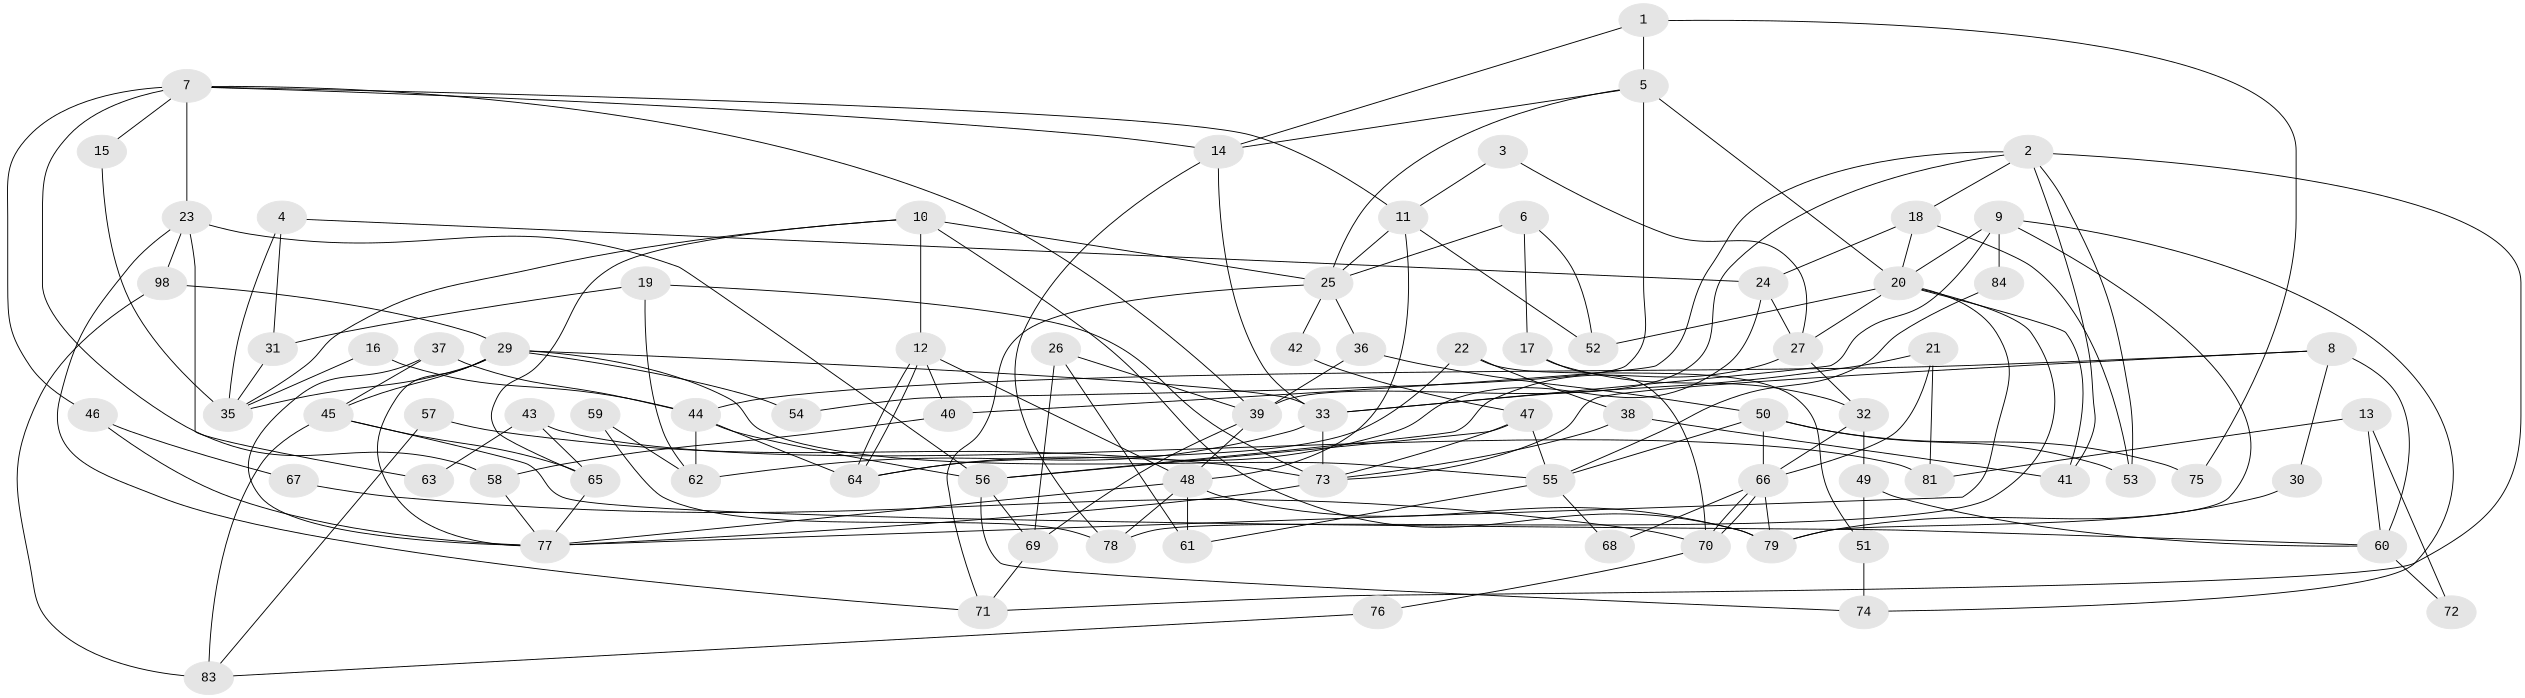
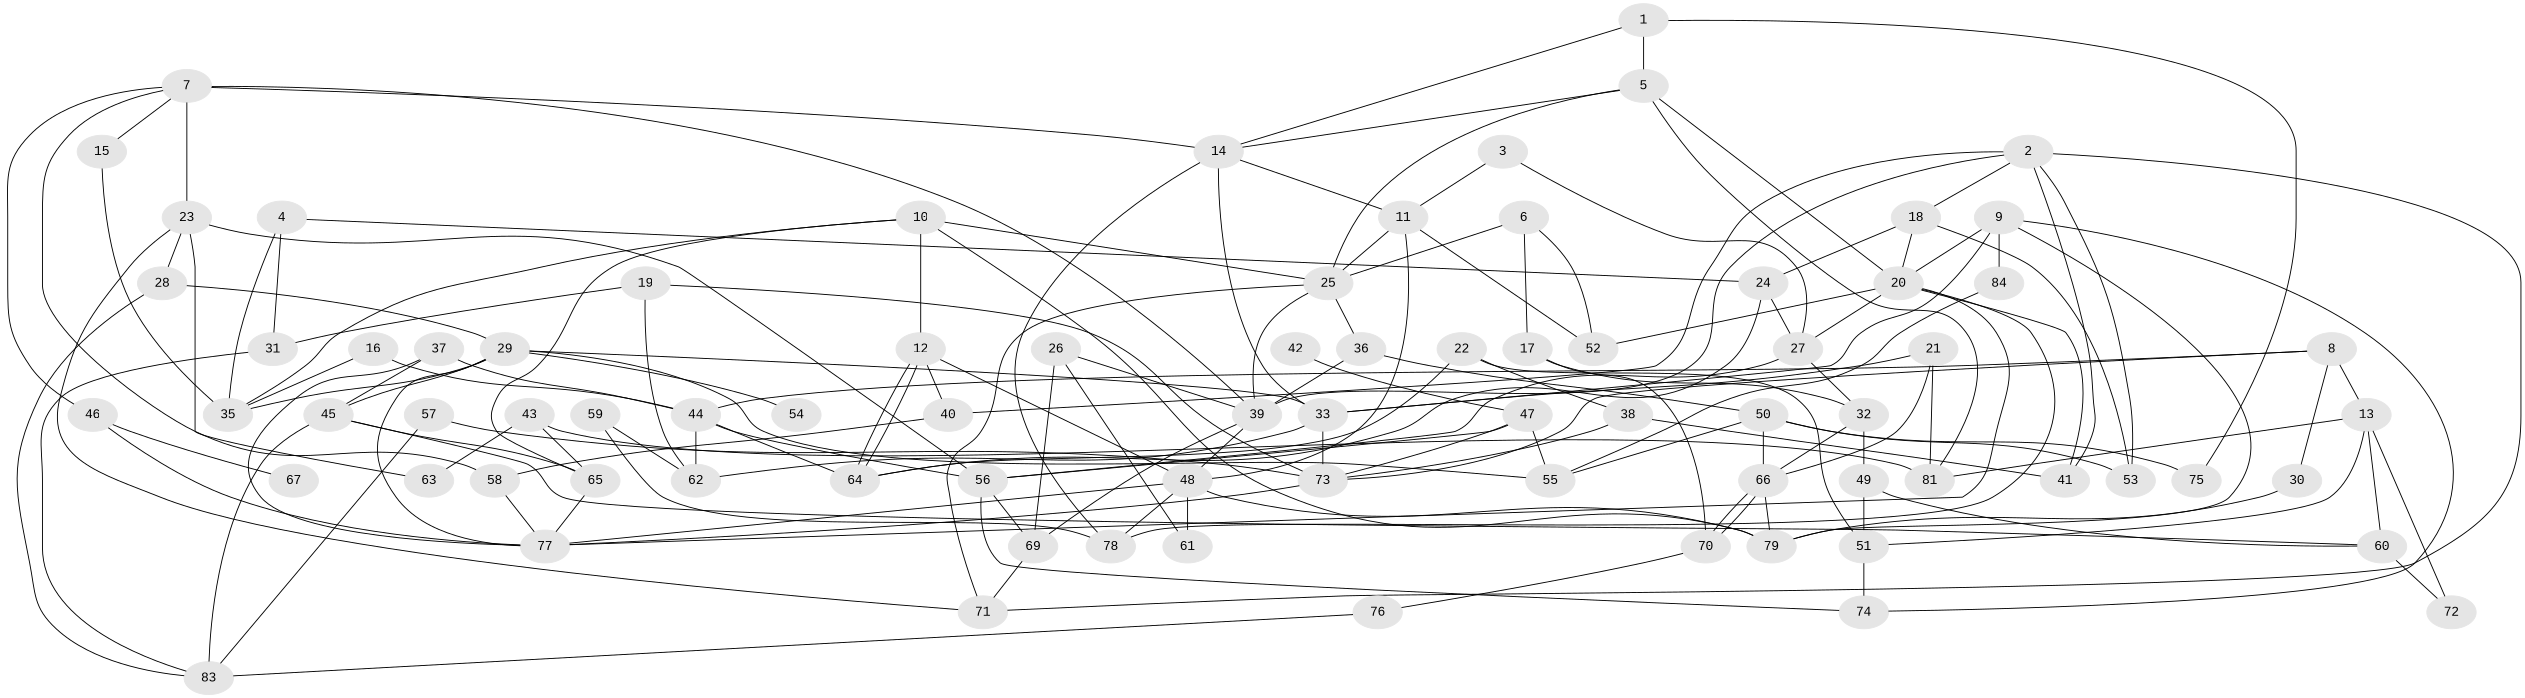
(809, 104) -> (1311, 185)
(162, 283) -> (162, 283)
(1312, 316) -> (1261, 335)
(250, 382) -> (42, 473)
(1143, 393) -> (1837, 281)
(2409, 434) -> (2349, 382)
(1275, 501) -> none
(1432, 502) -> none
none -> (2148, 527)
(1610, 547) -> none
